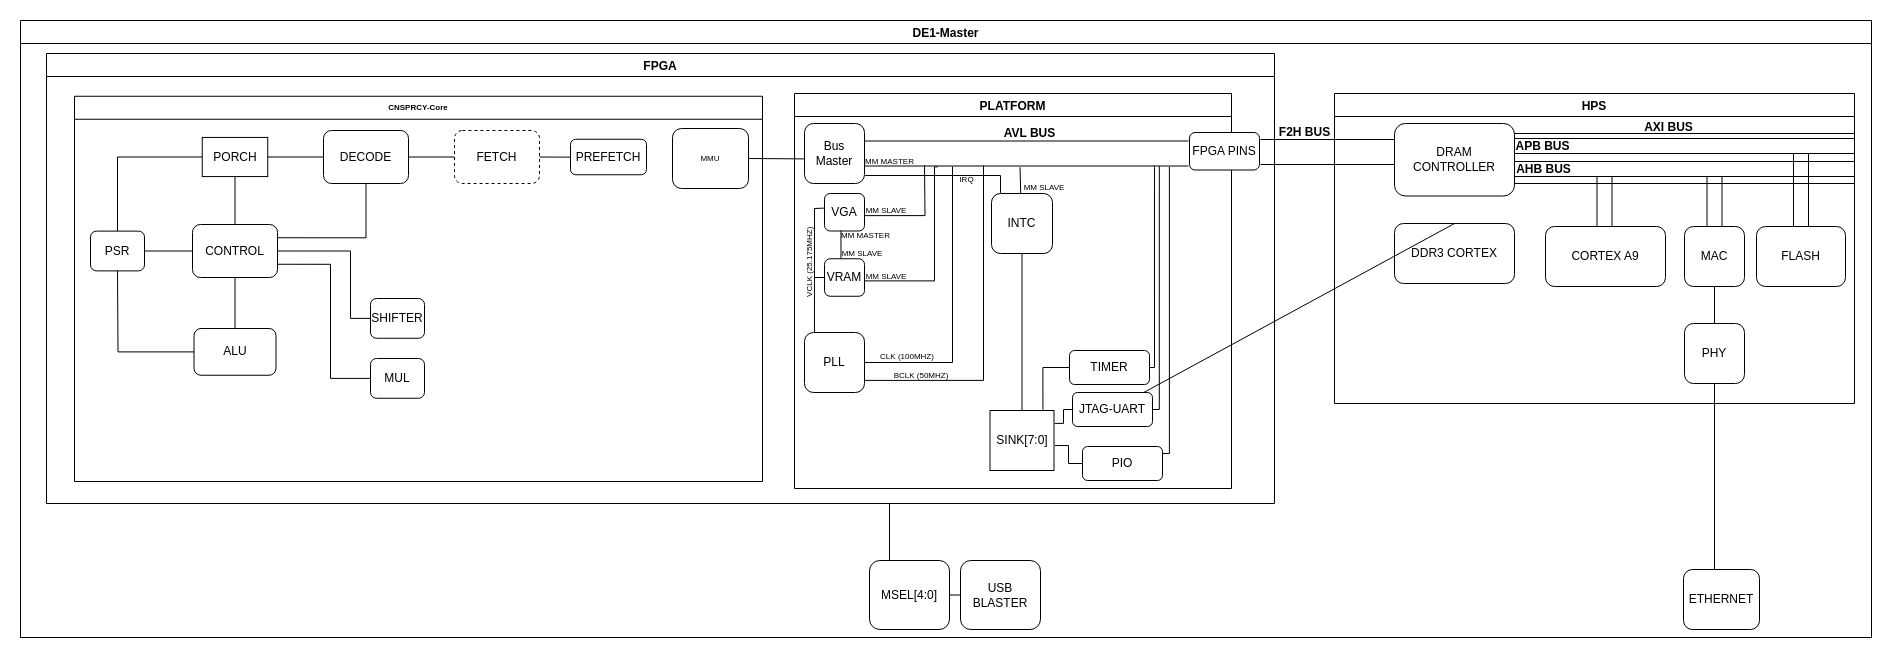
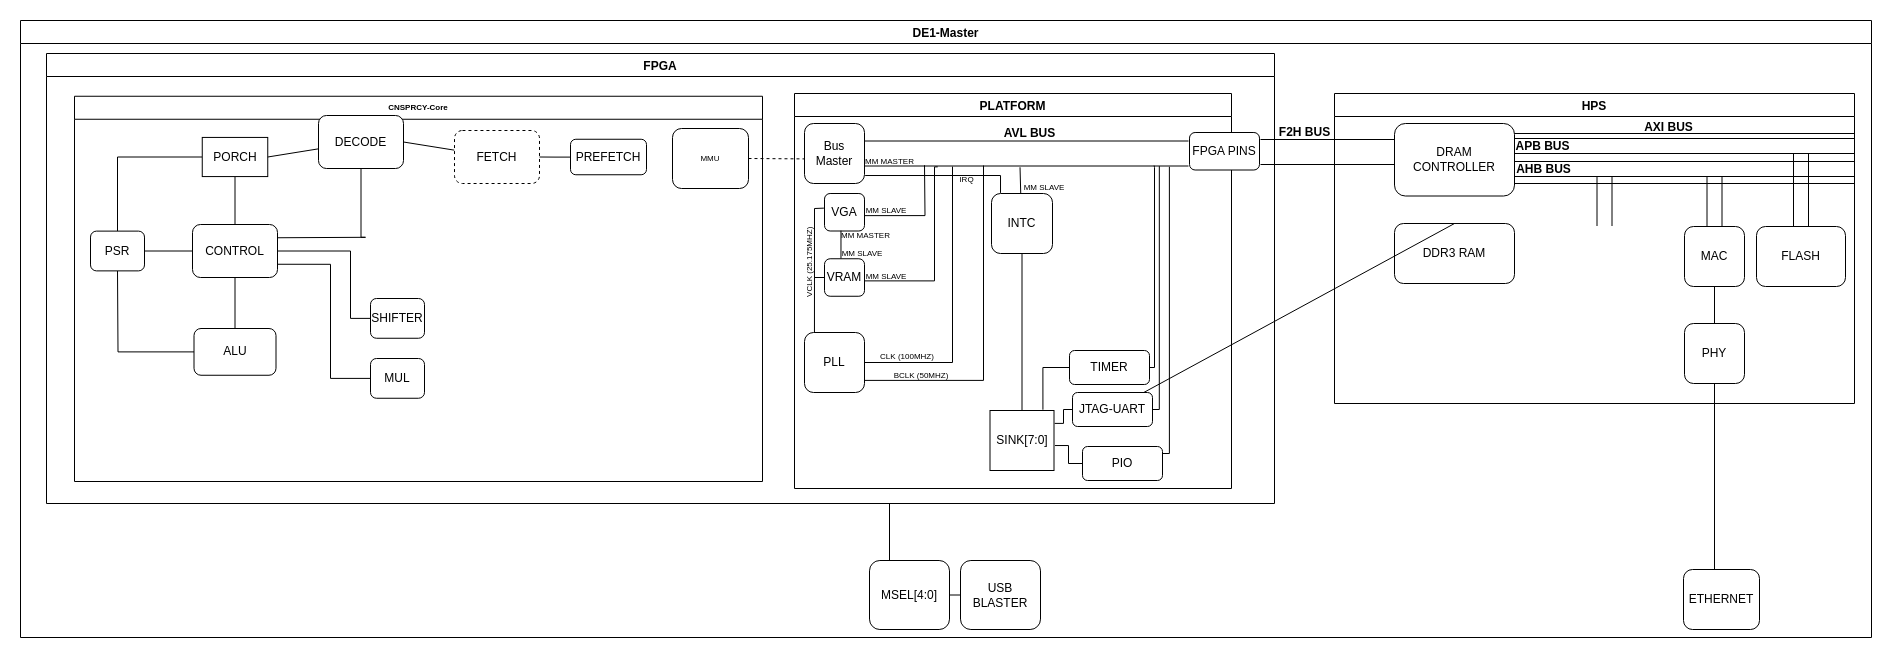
(366, 157) -> (361, 142)
(776, 159) -> (776, 159)
(1455, 254) -> (1455, 254)
(1606, 257) -> none
